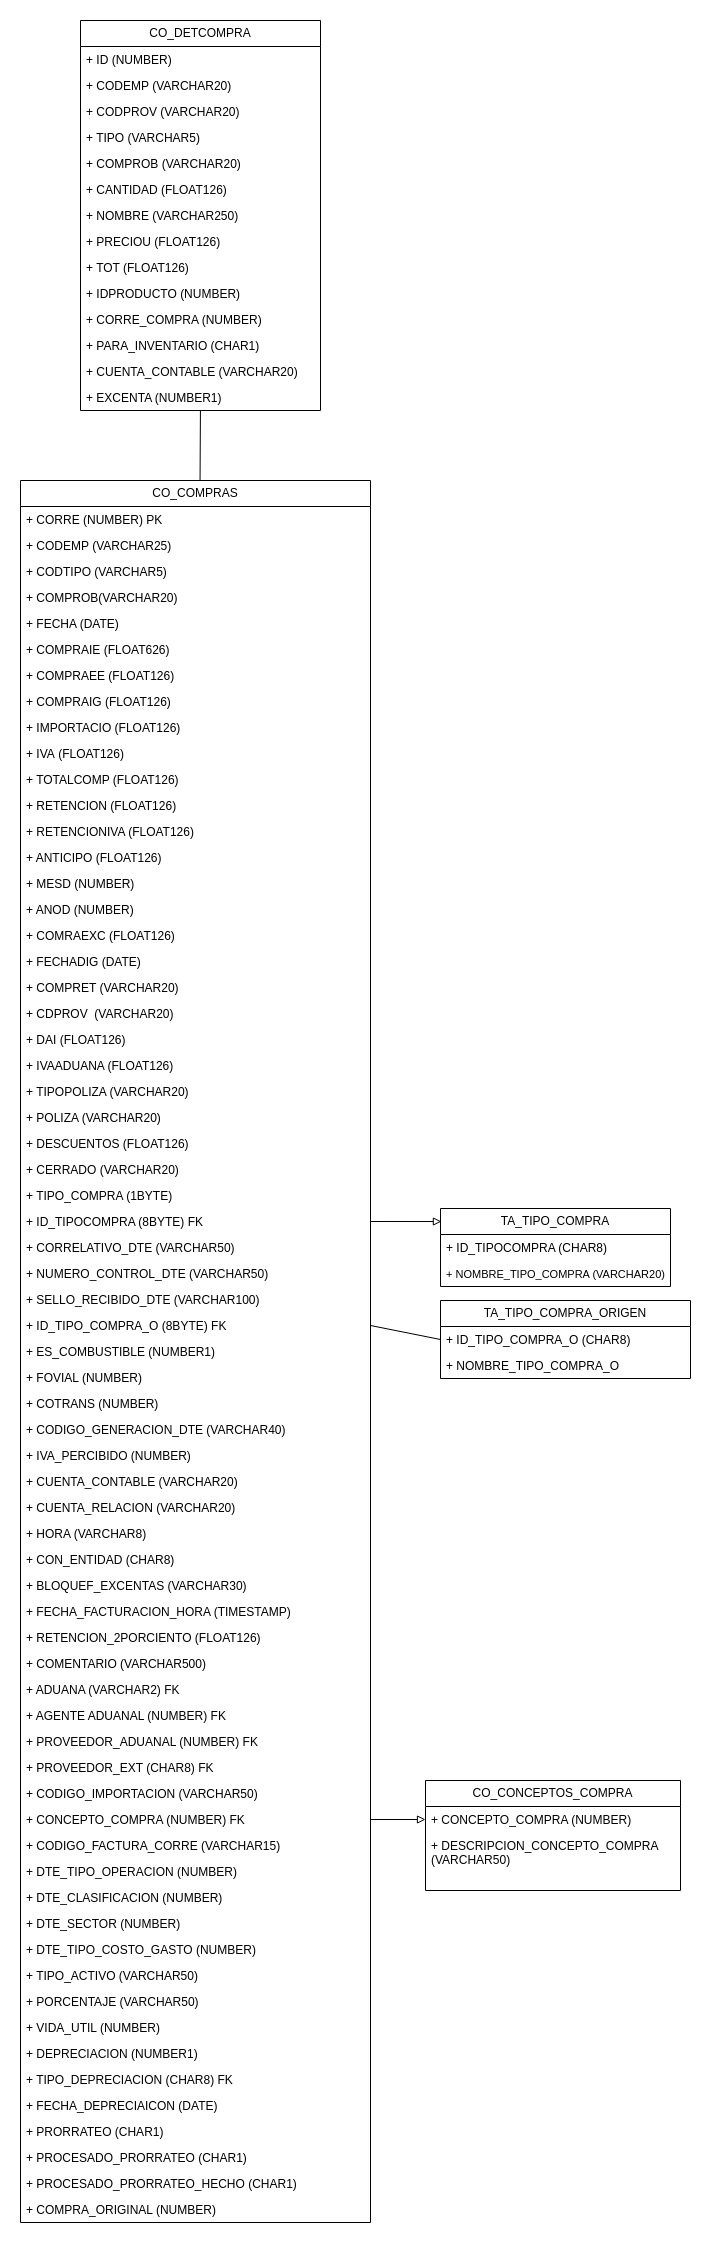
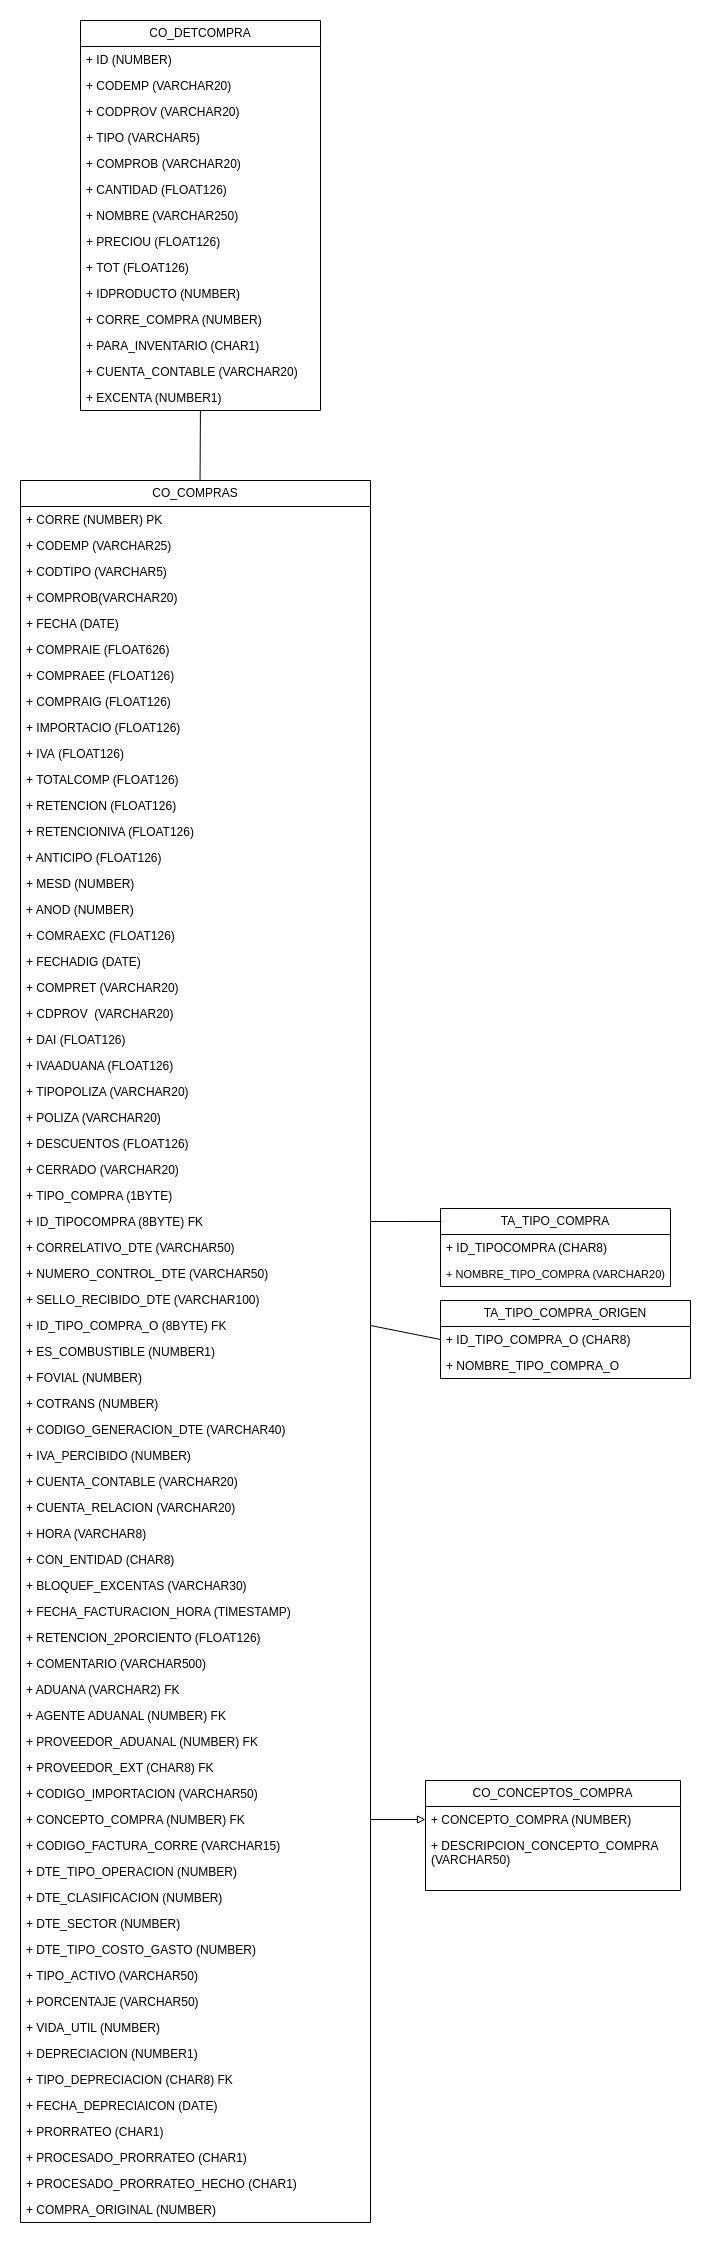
(432, 1222) -> (434, 1222)
